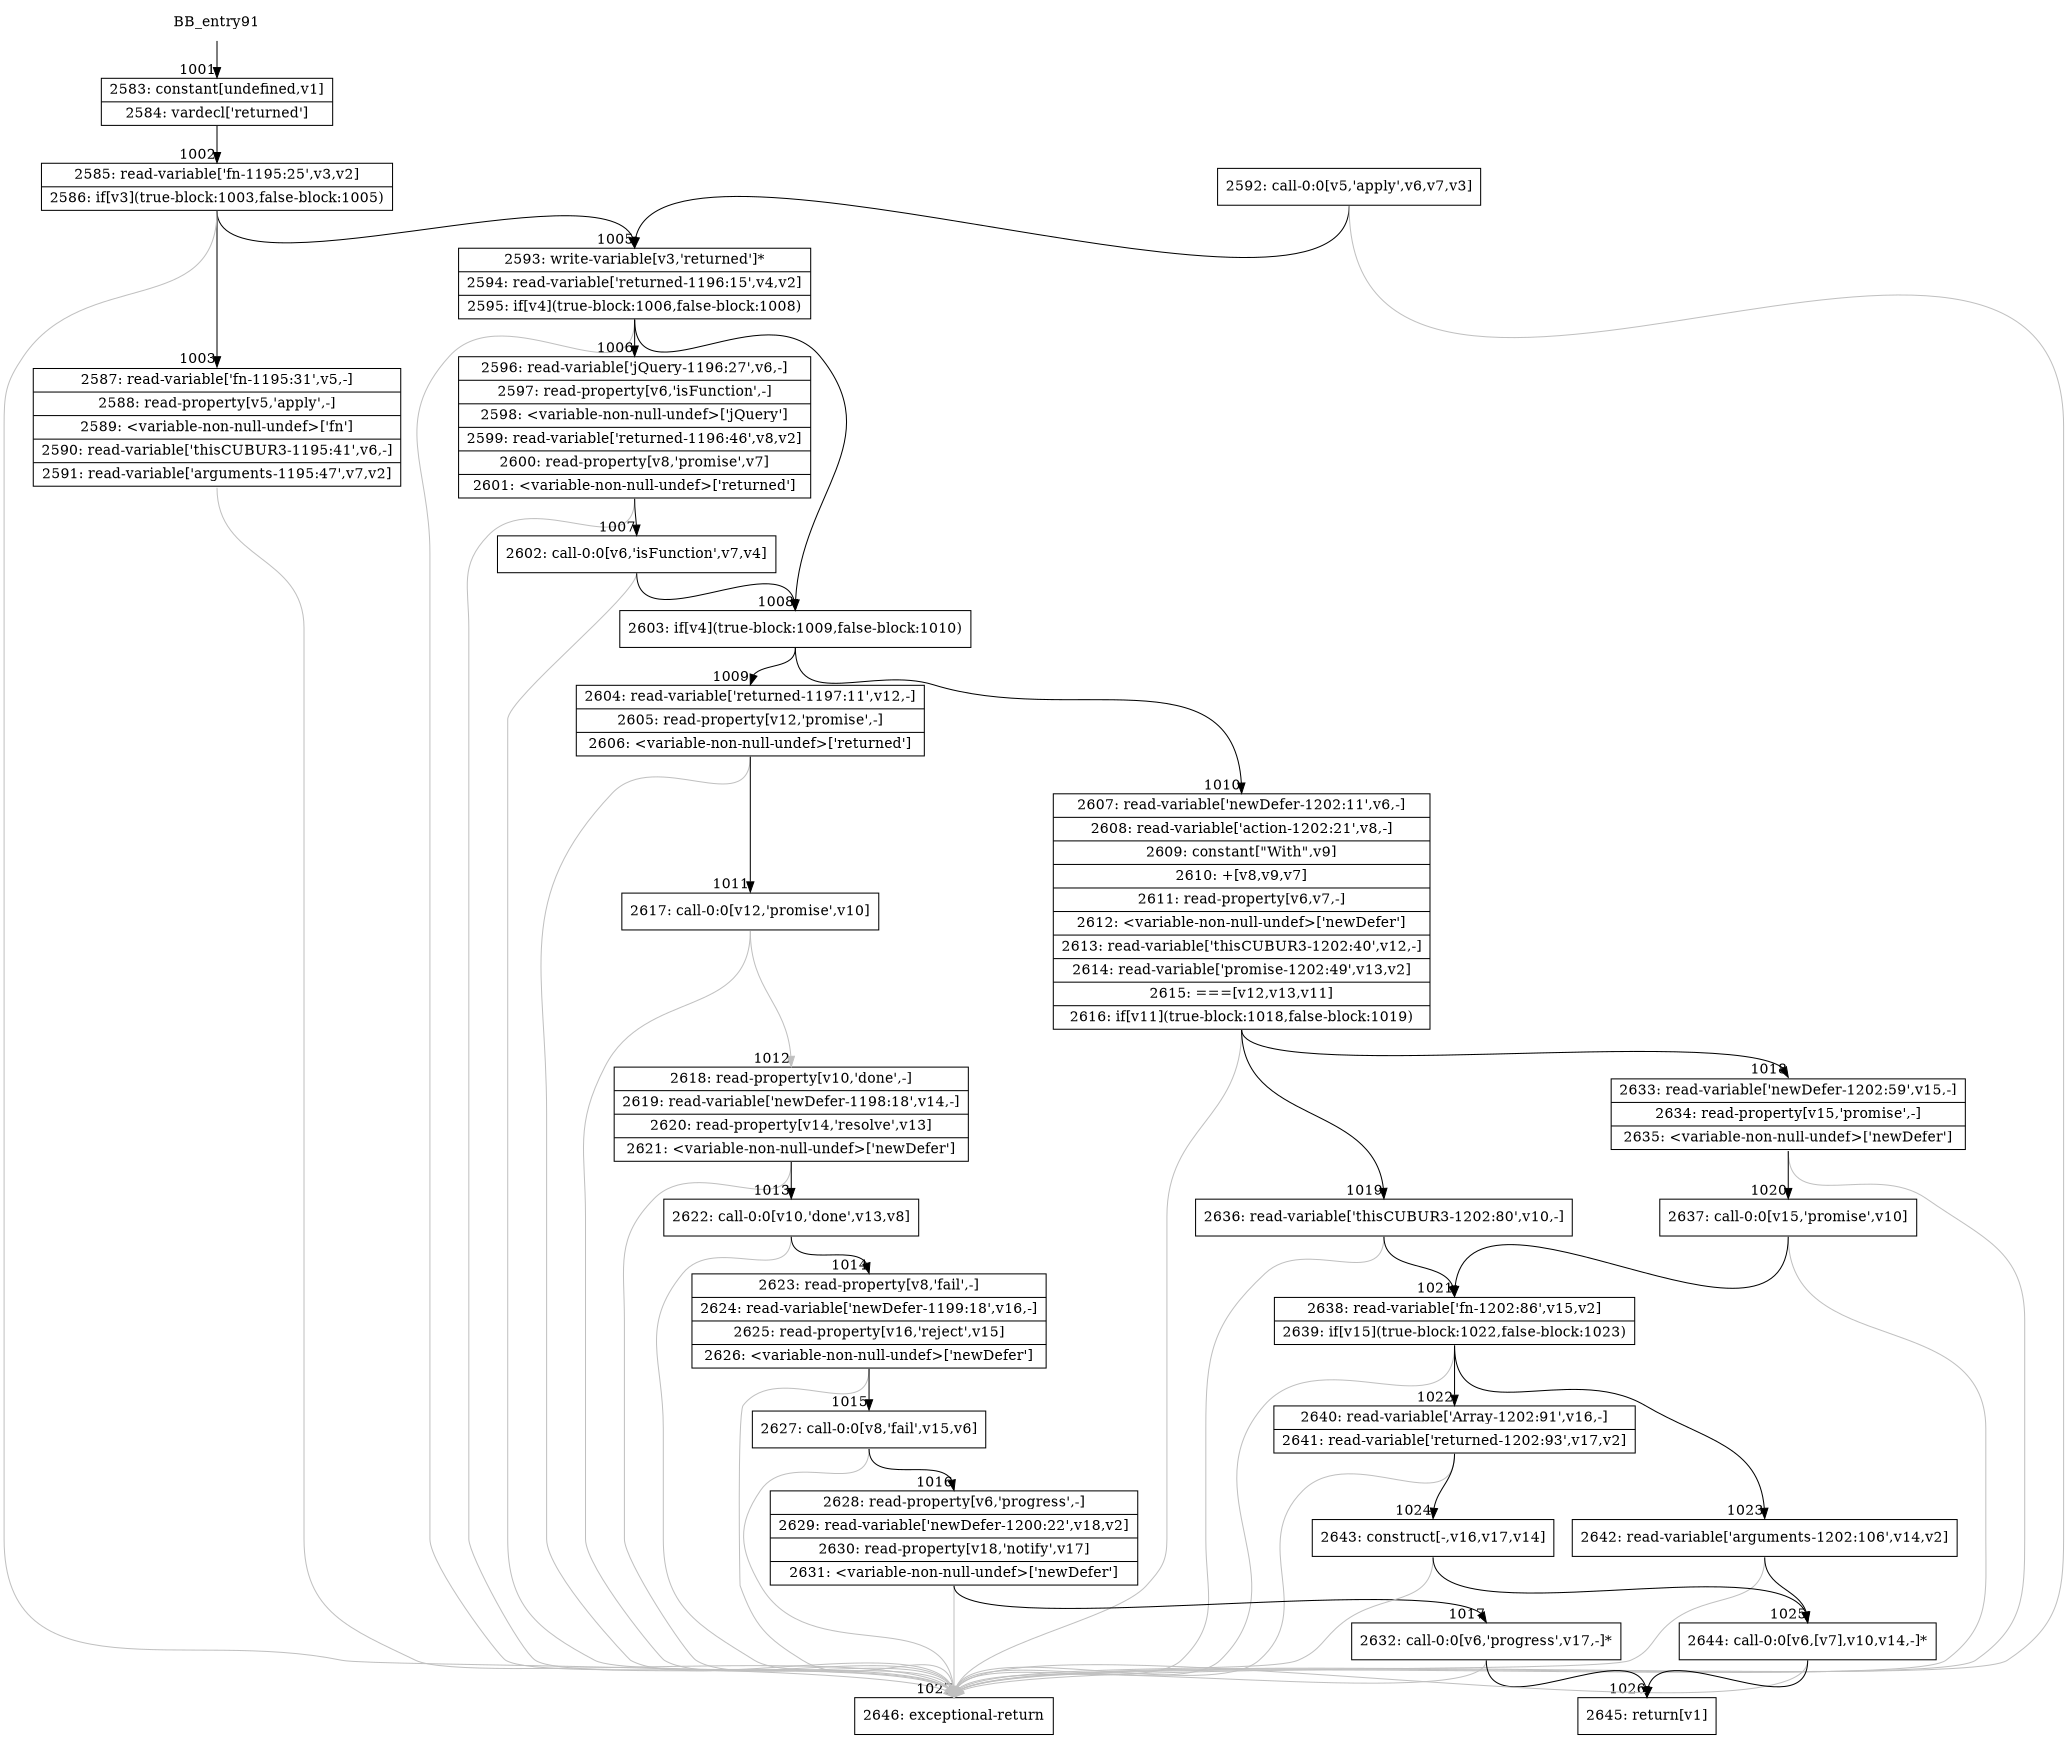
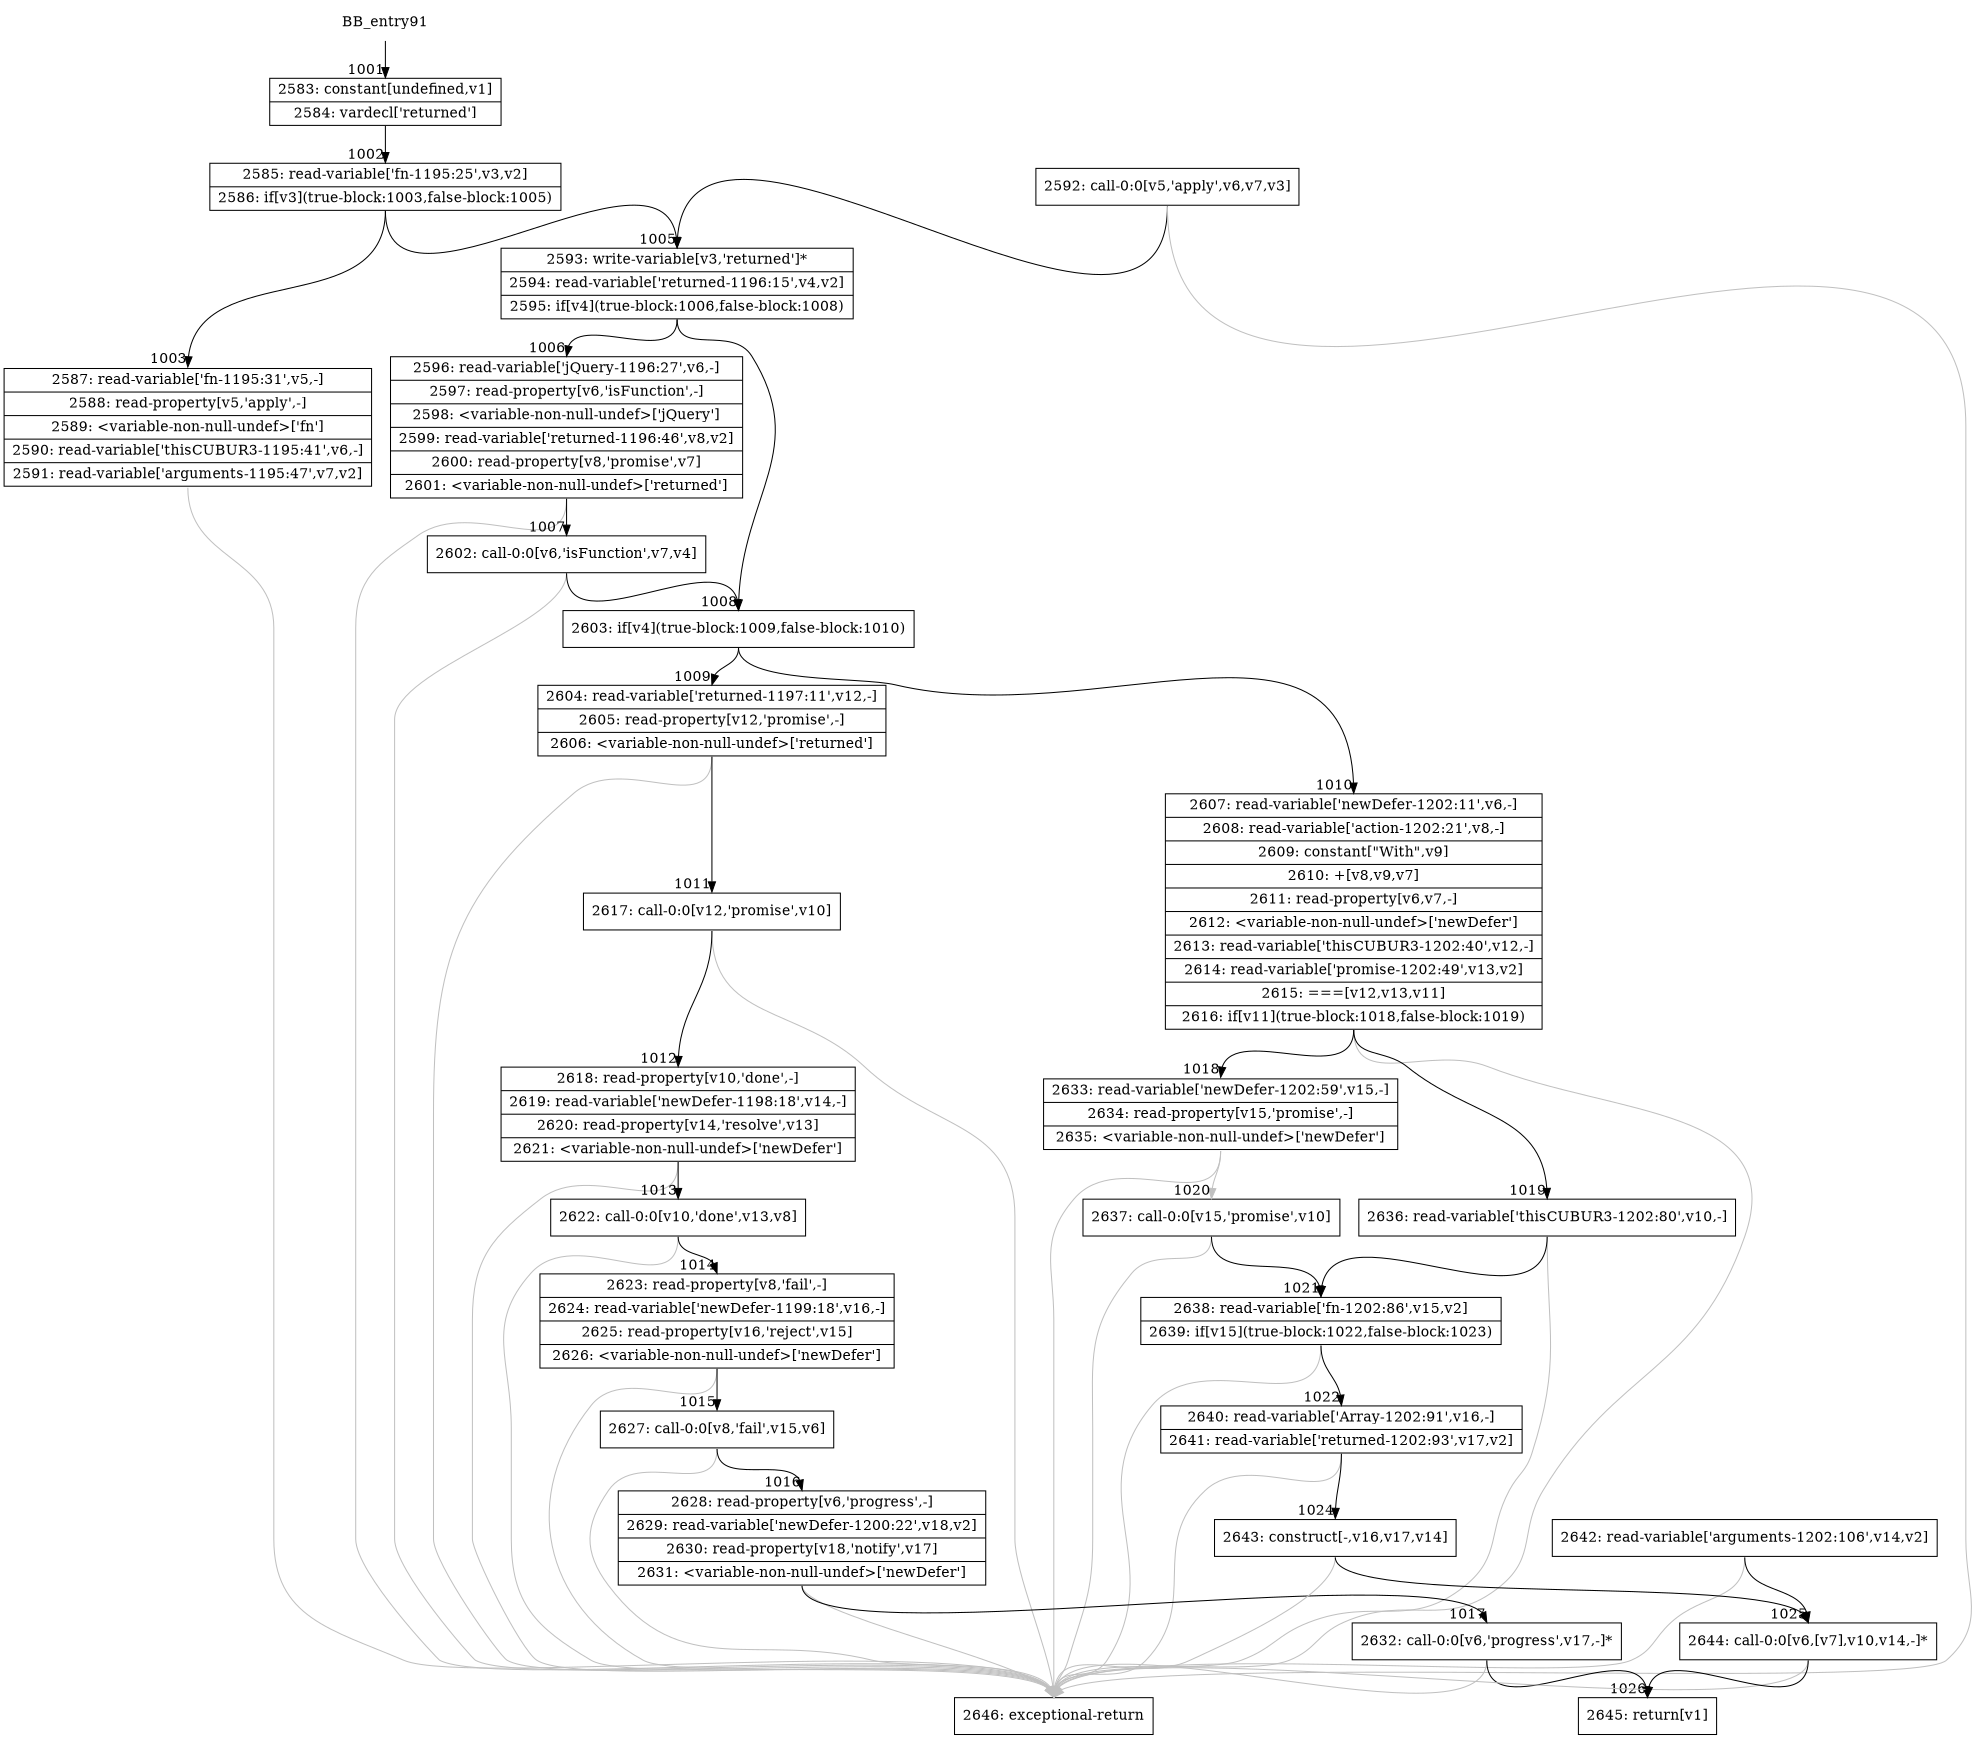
(768, 994) -> (697, 994)
(430, 1132) -> none
(1788, 1175) -> (1218, 1170)
(4, 1320) -> none
(1619, 1395) -> none
